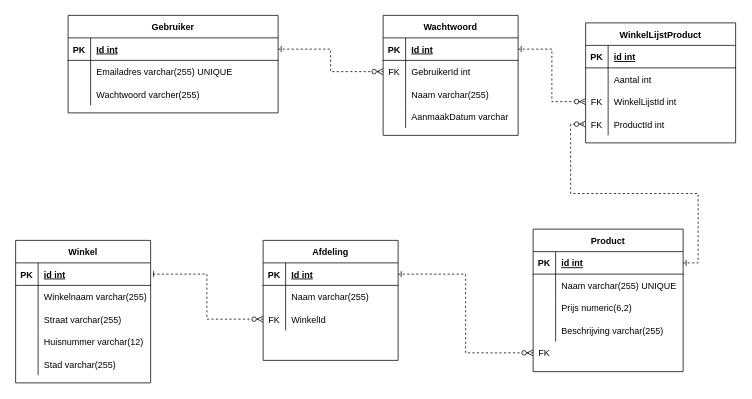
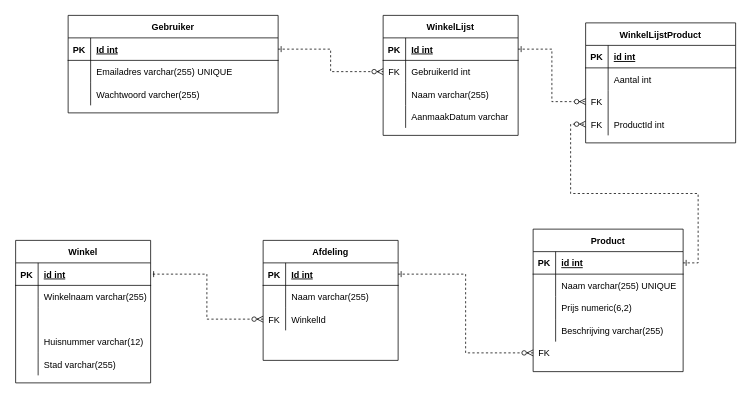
(450, 27) -> (450, 27)
(672, 102) -> none
(94, 319) -> none
